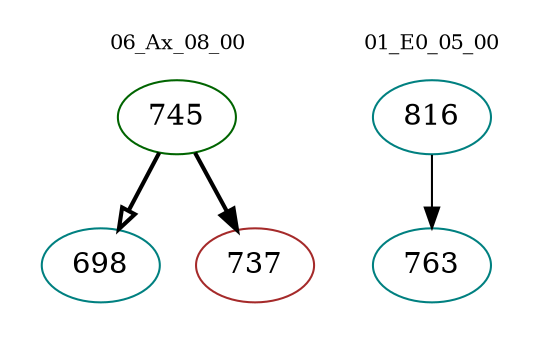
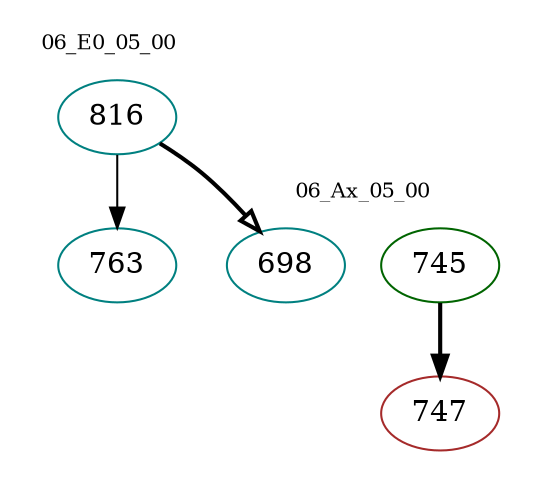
(178, 44) -> (363, 192)
(432, 44) -> (109, 44)
(144, 182) -> (224, 193)
(255, 265) -> (440, 413)
